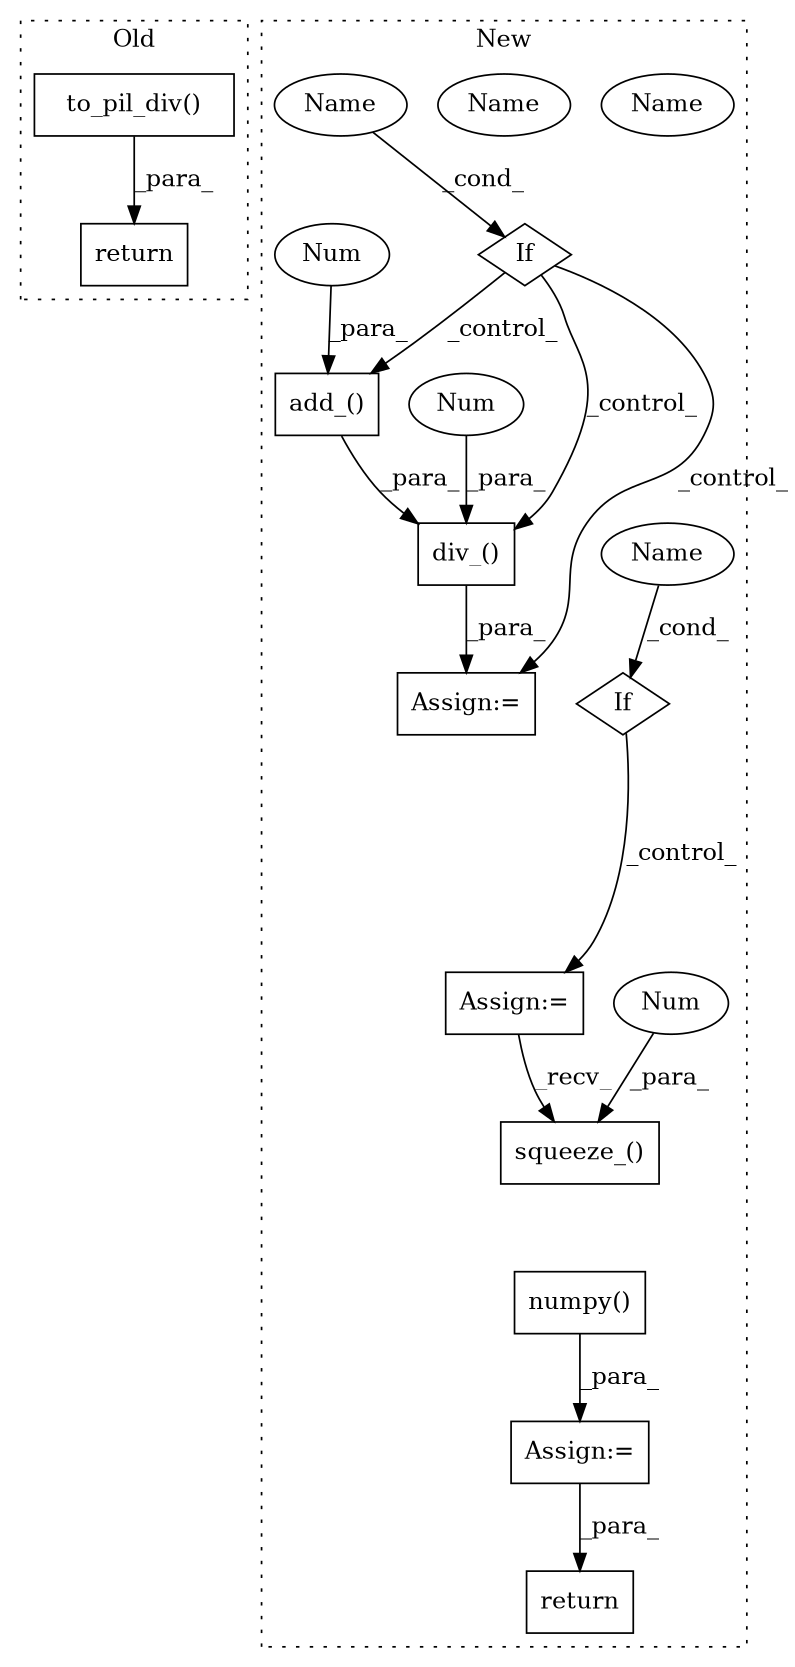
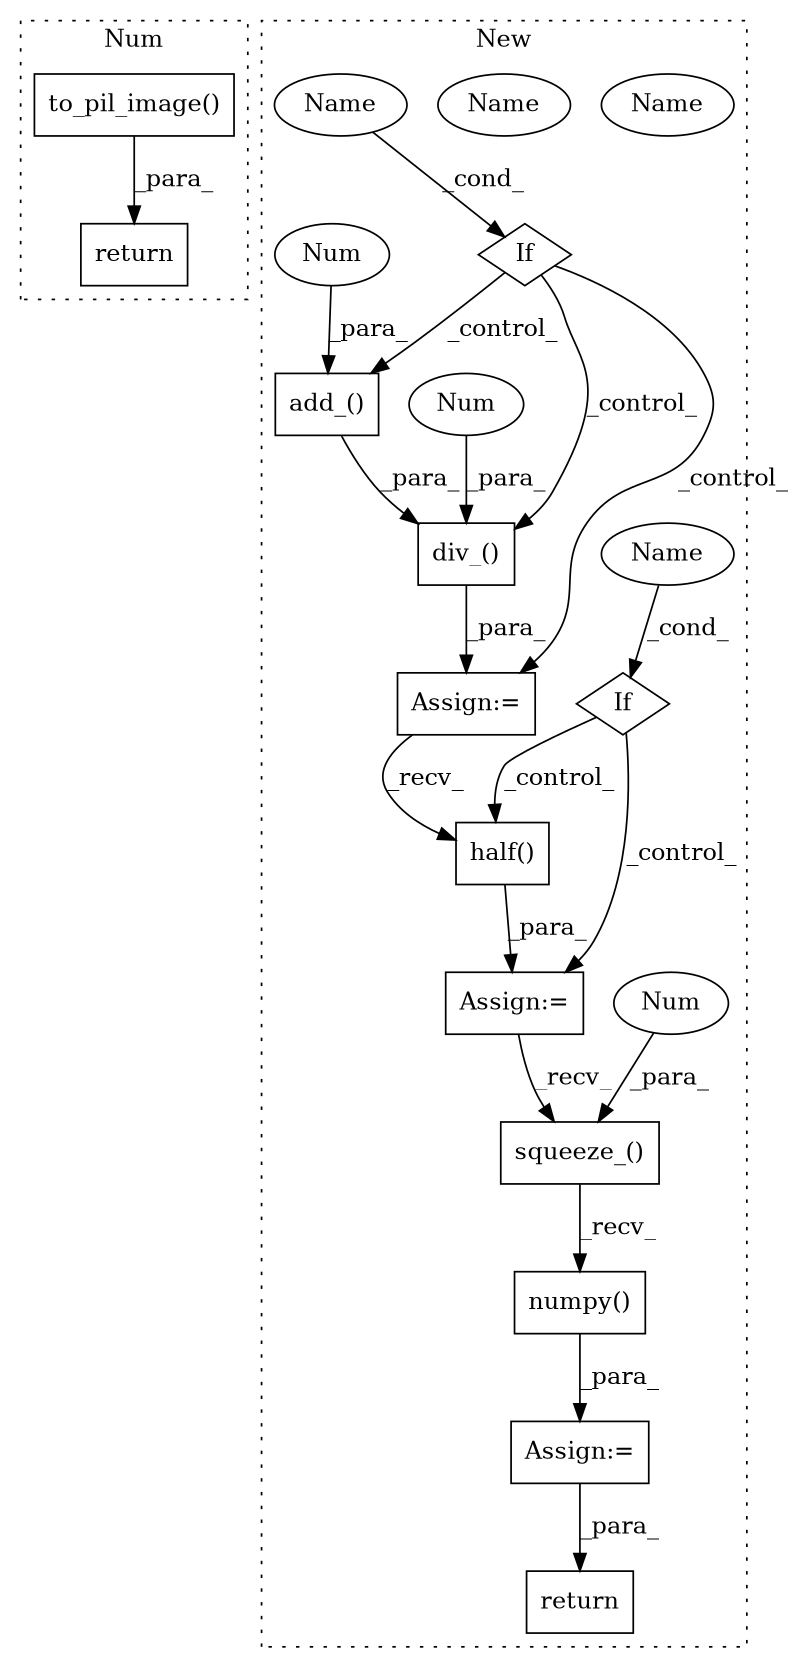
(134, 40) -> (134, 40)
(134, 105) -> (134, 105)
none -> (502, 854)
none -> (580, 1219)
